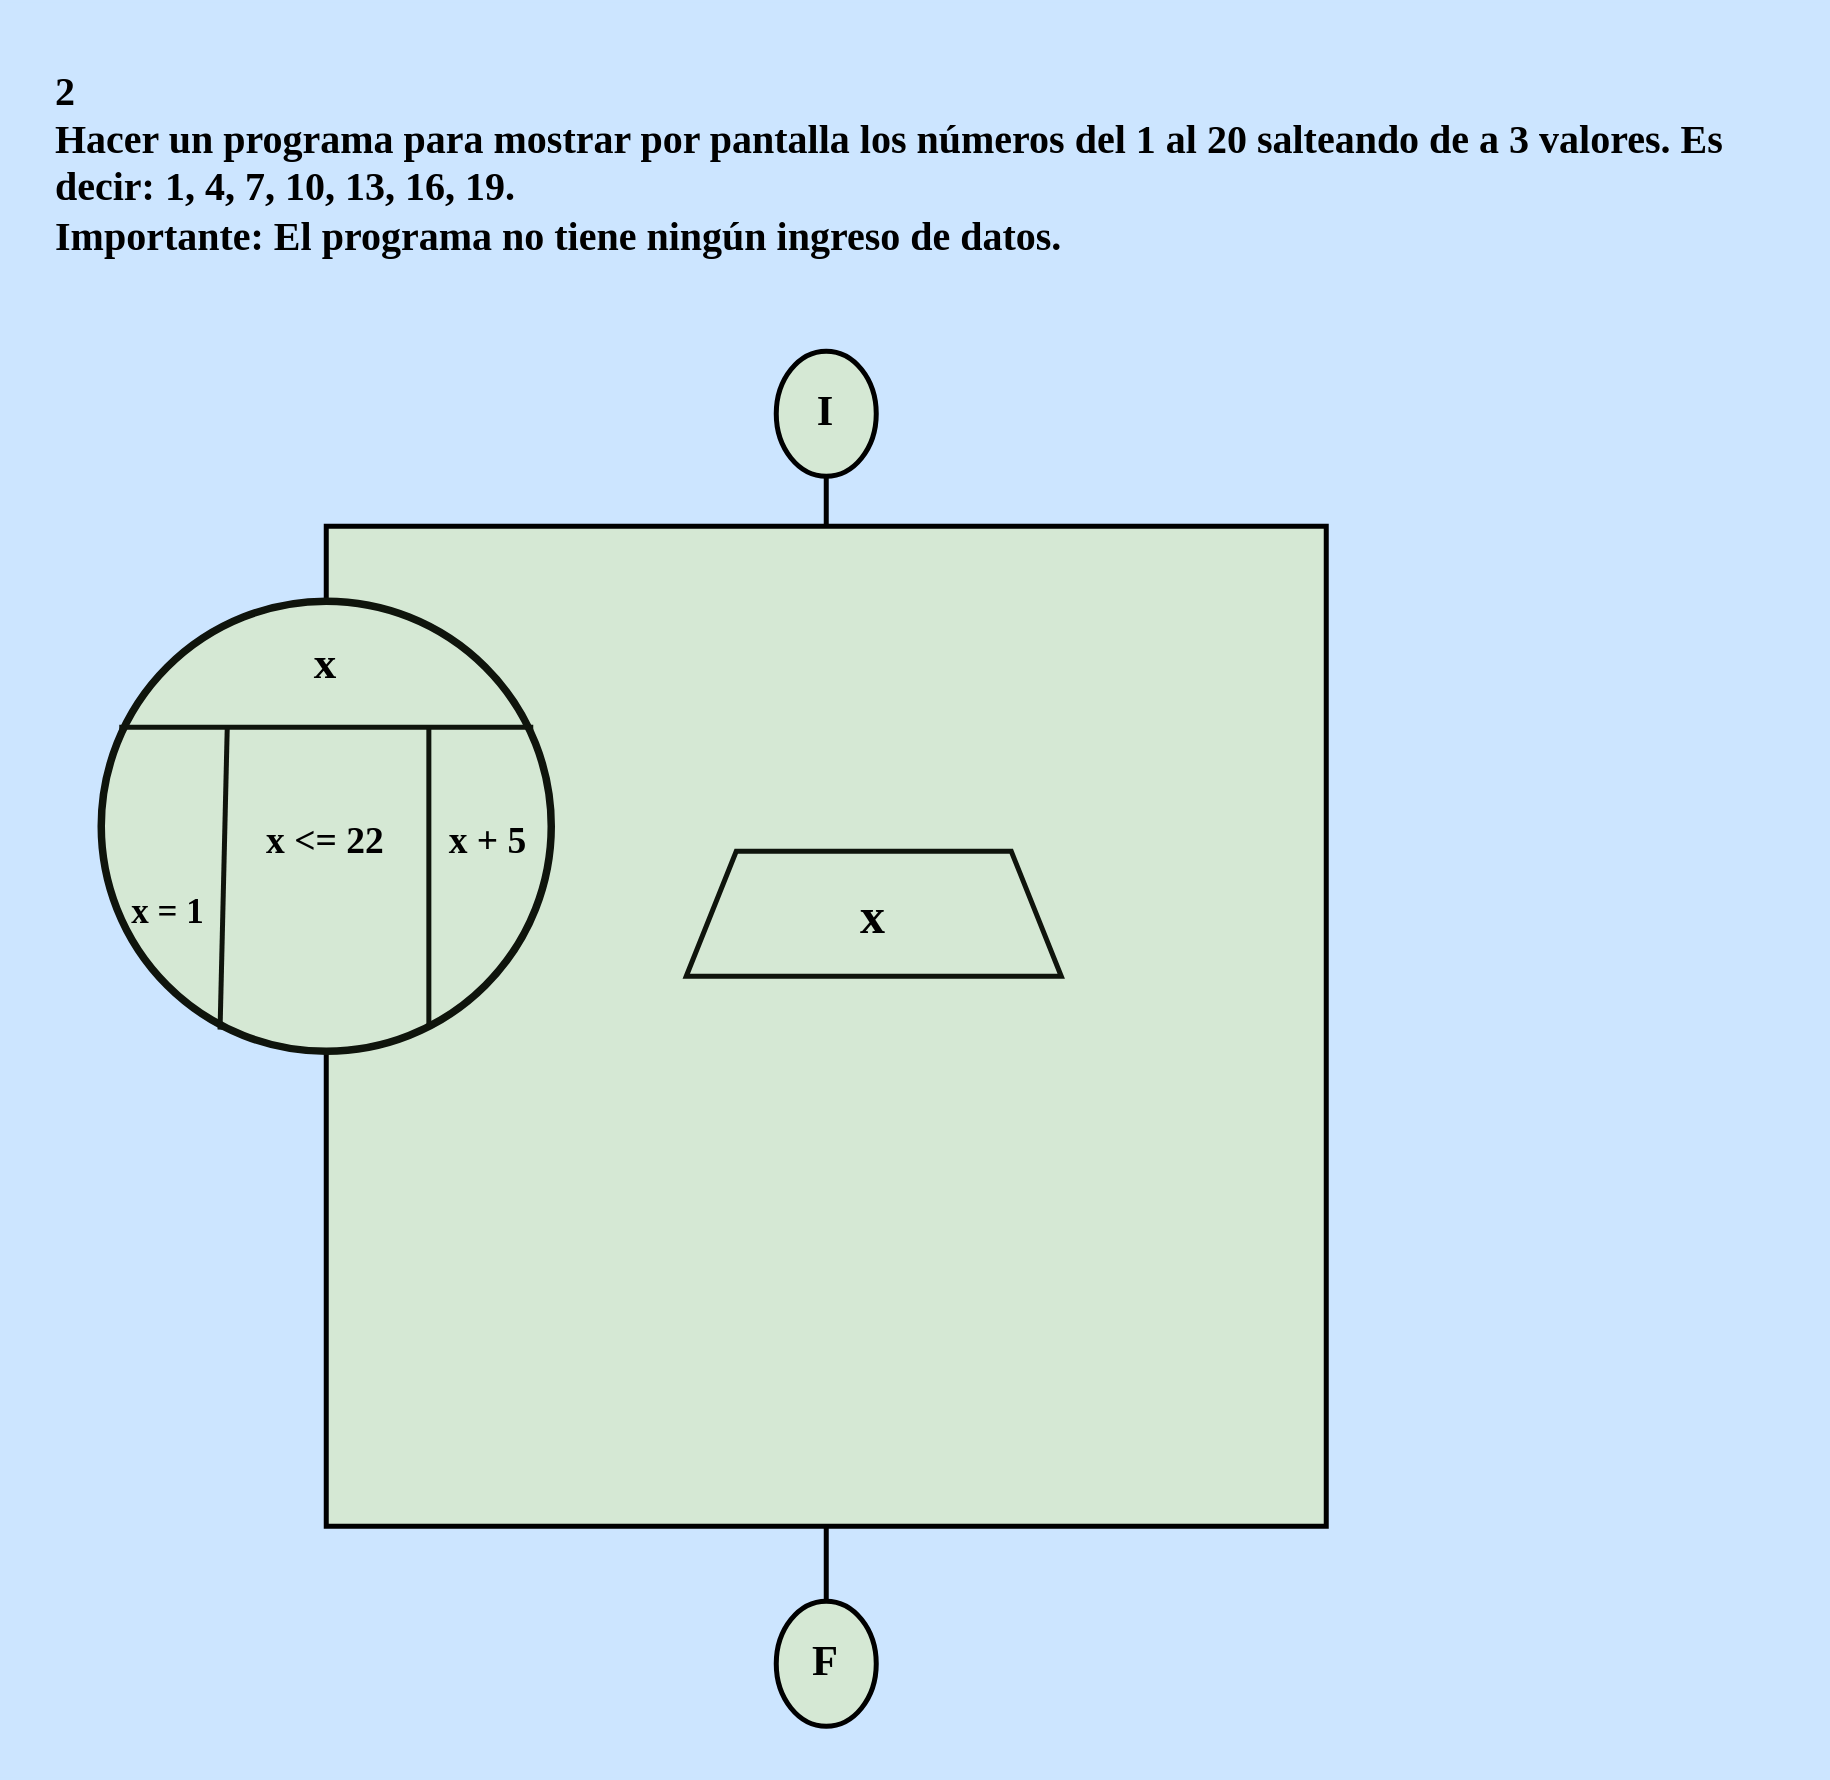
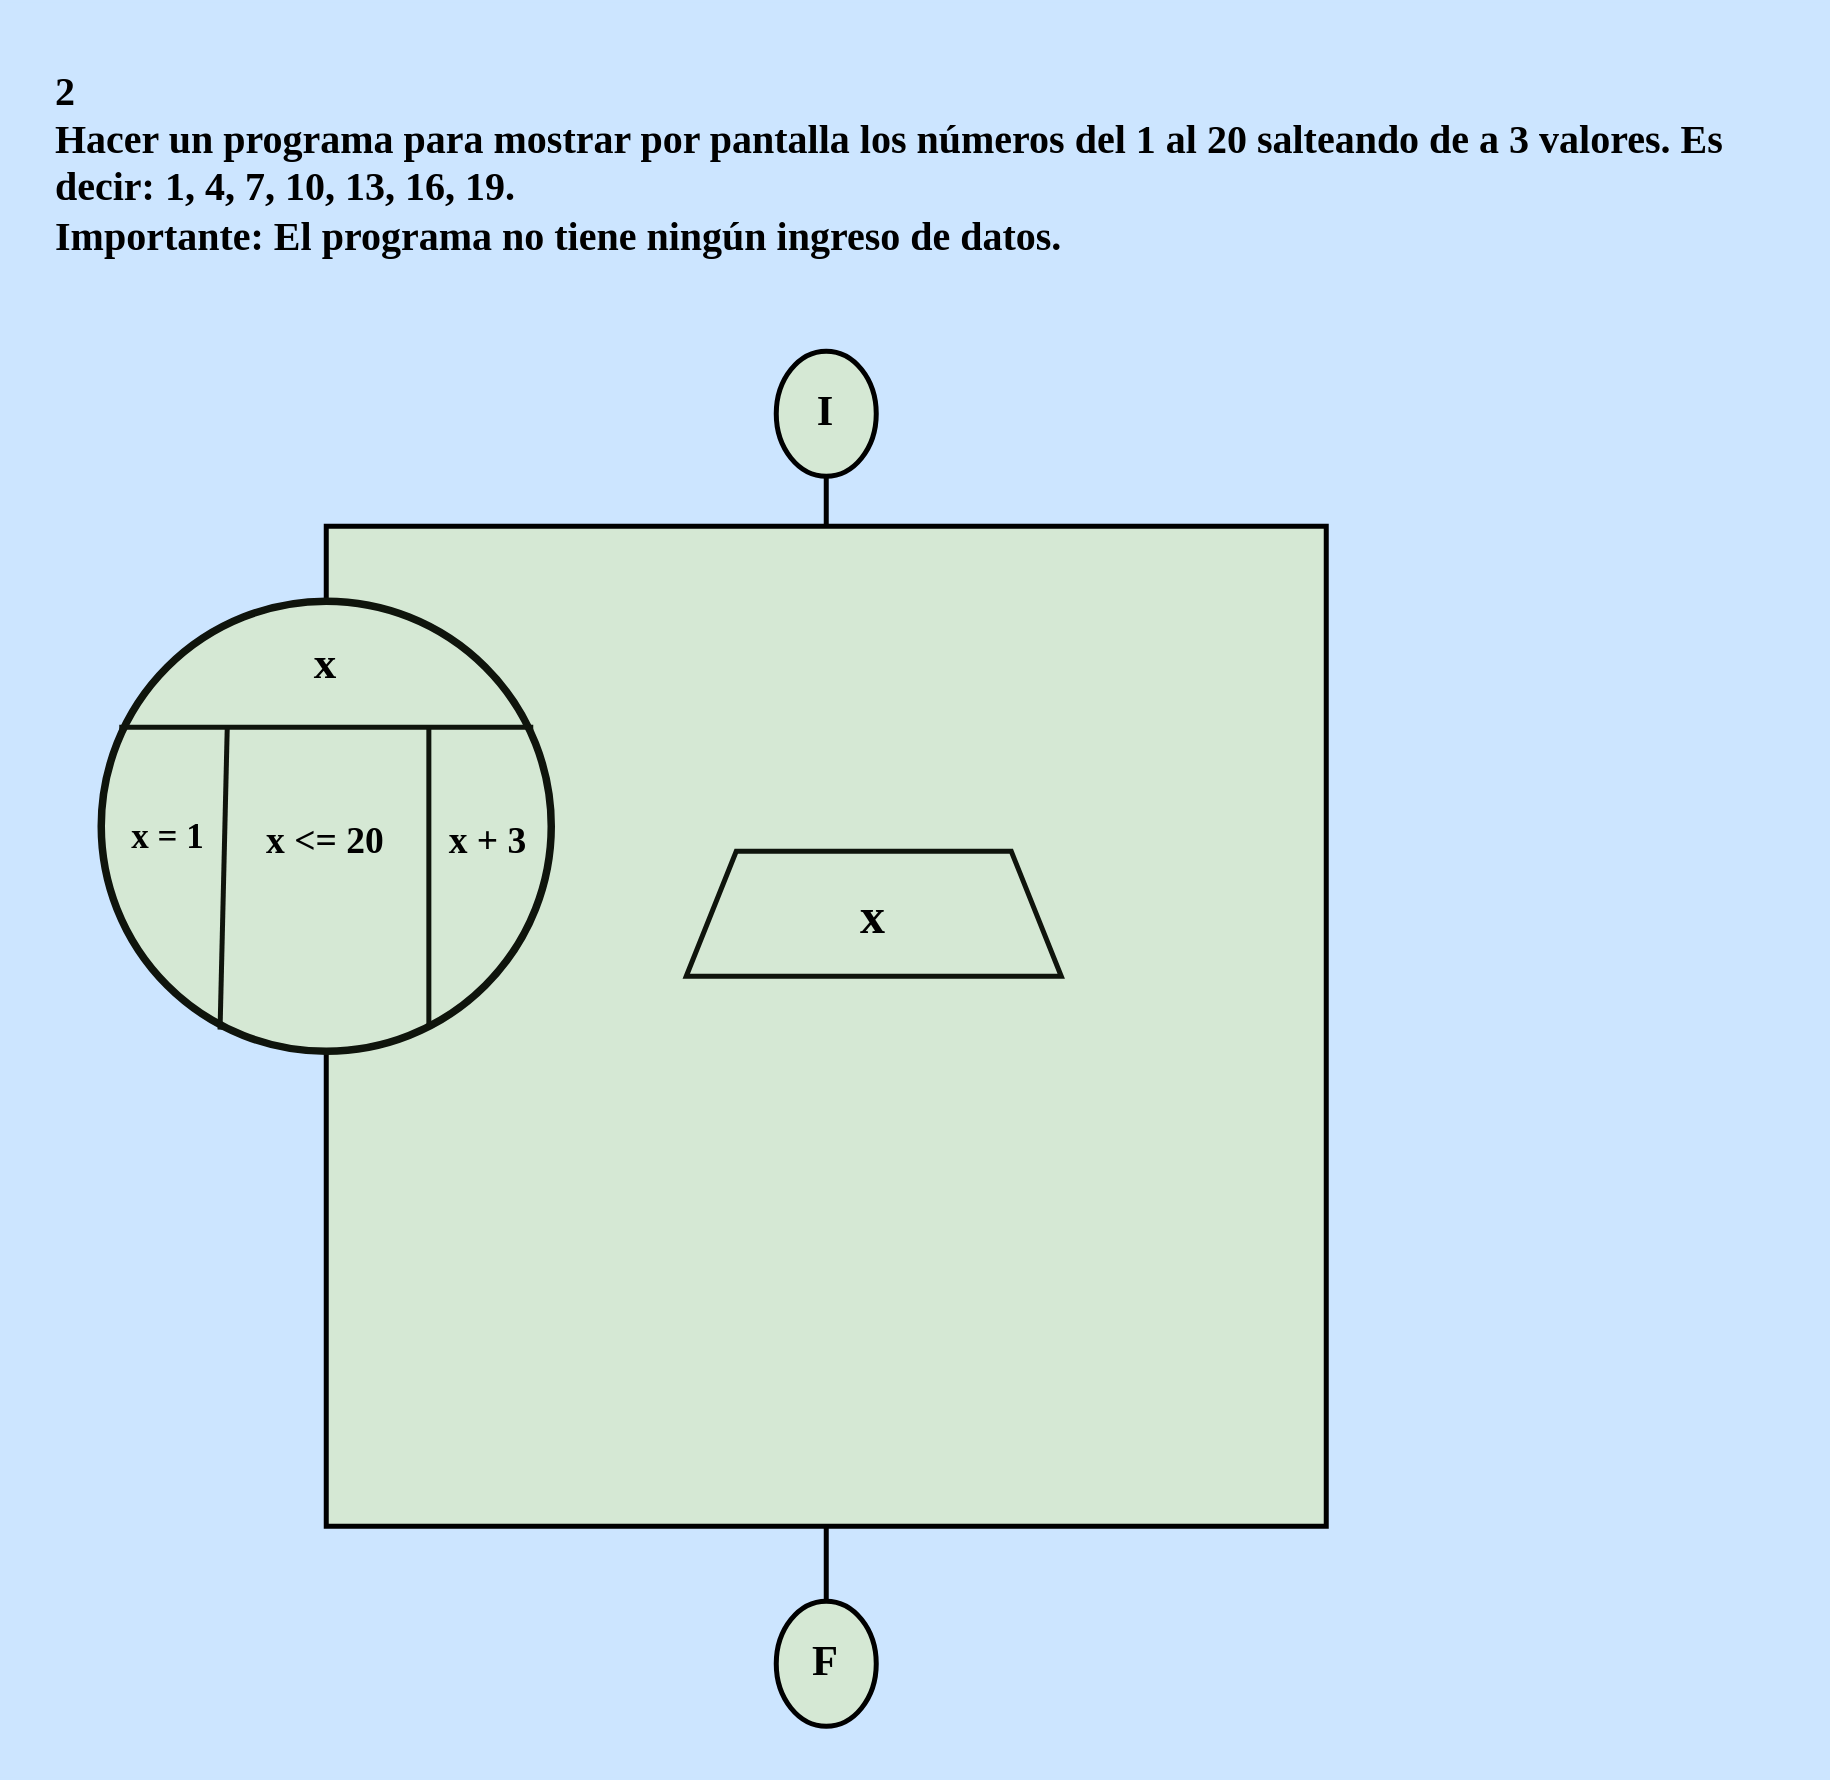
(326, 839) -> (326, 839)
(489, 839) -> (489, 839)
(169, 914) -> (169, 839)
